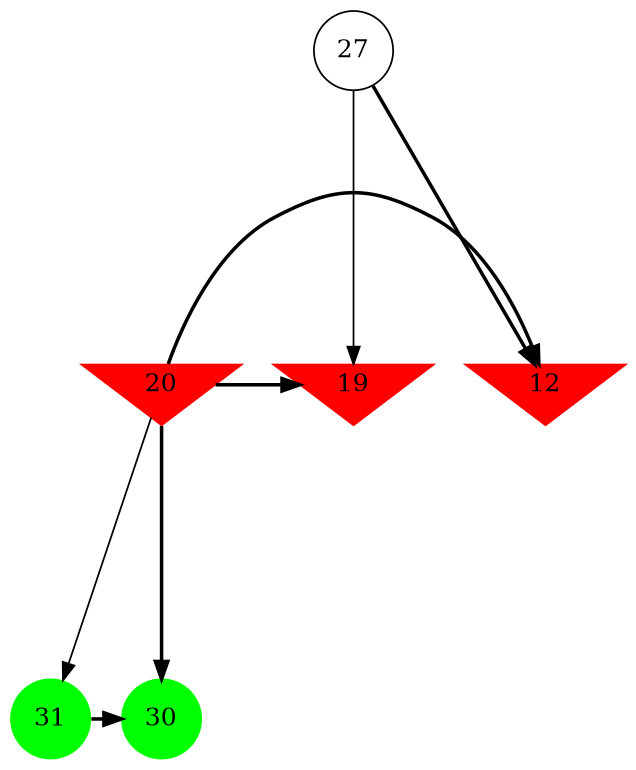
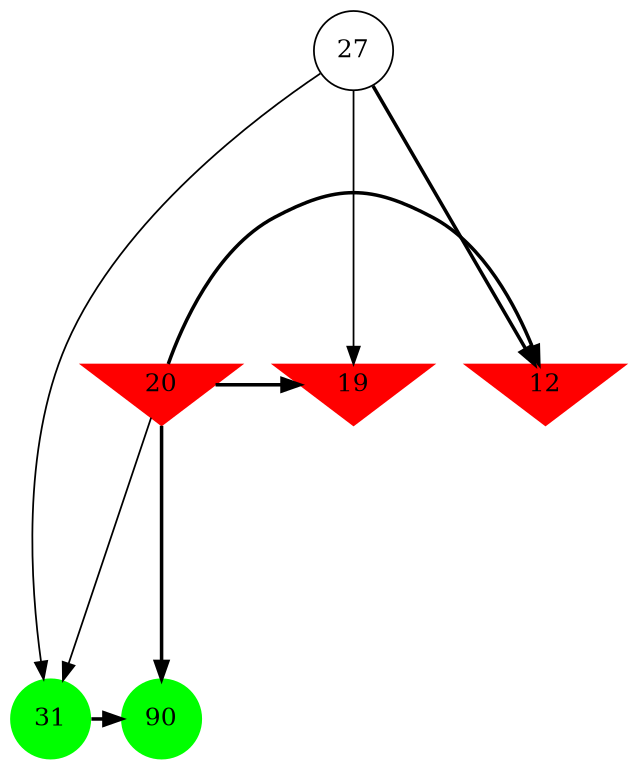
none -> (79, 320)
(162, 719) -> (162, 719)
